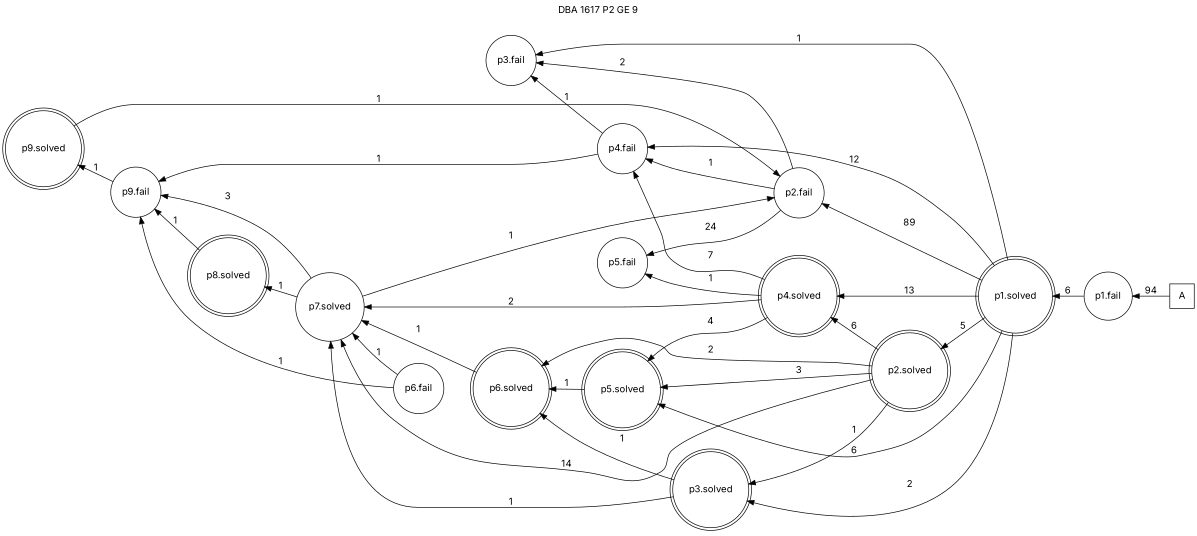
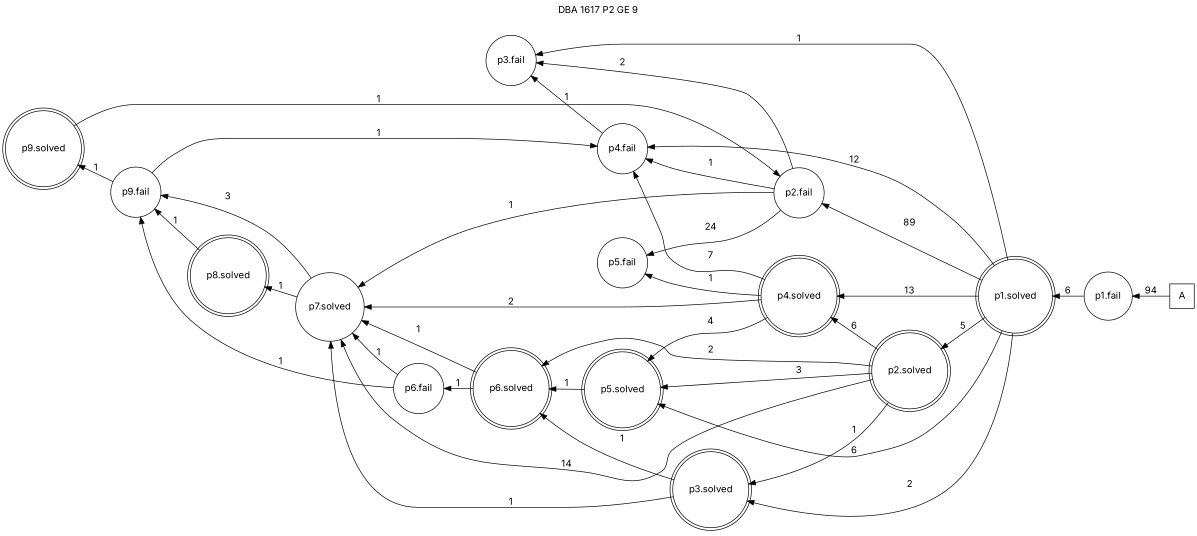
(381, 164) -> (366, 139)
(563, 237) -> (561, 208)
none -> (462, 388)
